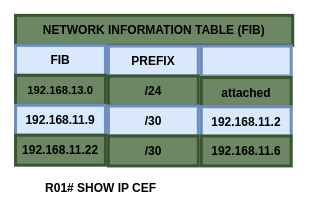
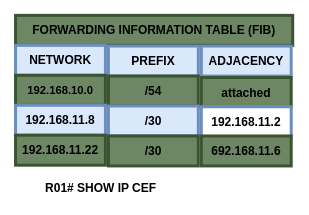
(154, 30) -> (154, 30)
(60, 60) -> (60, 60)
none -> (246, 61)
(60, 90) -> (60, 90)
(153, 91) -> (153, 91)
(60, 120) -> (60, 120)
(246, 122) -> (246, 122)
(246, 151) -> (246, 151)
